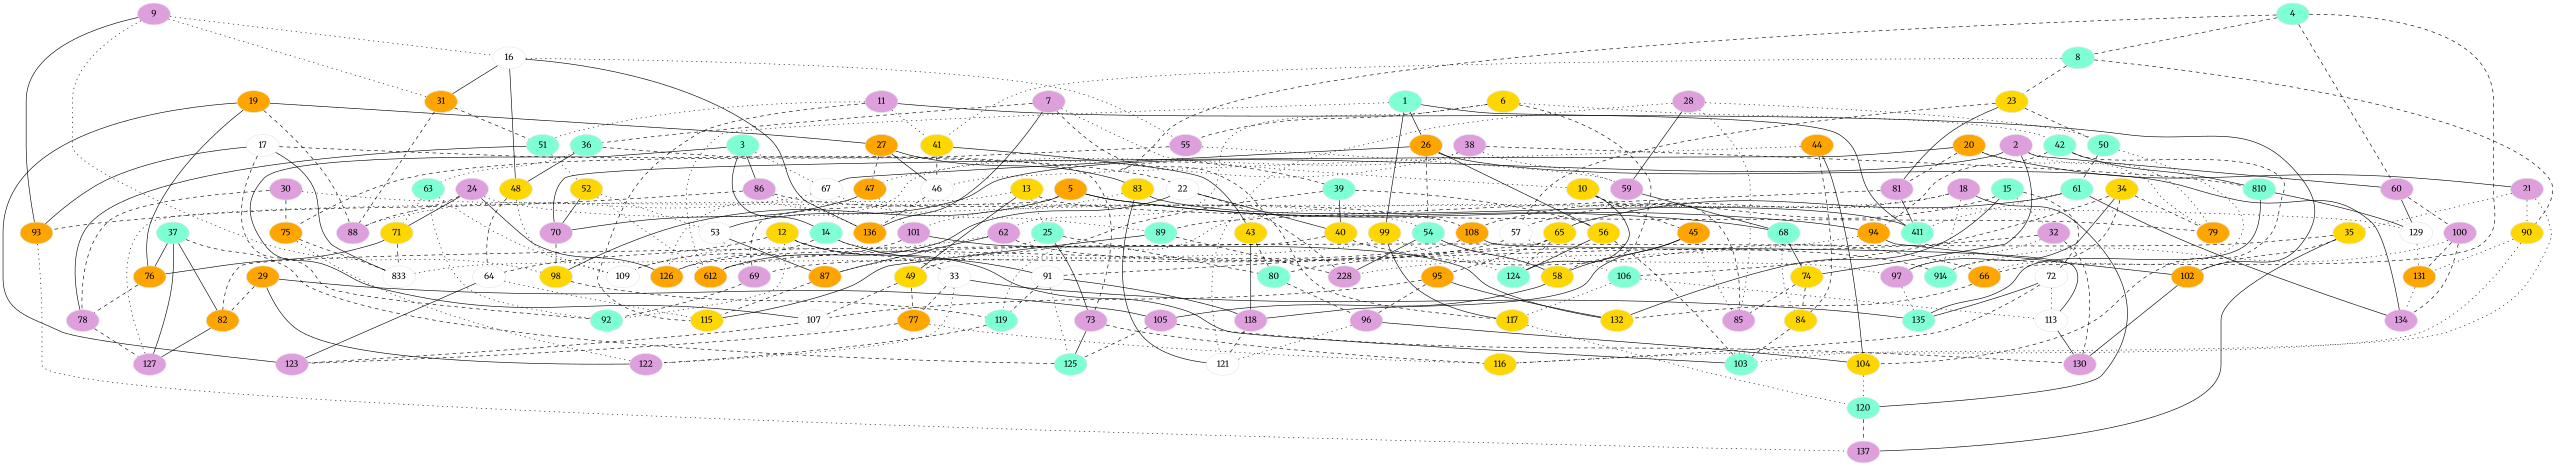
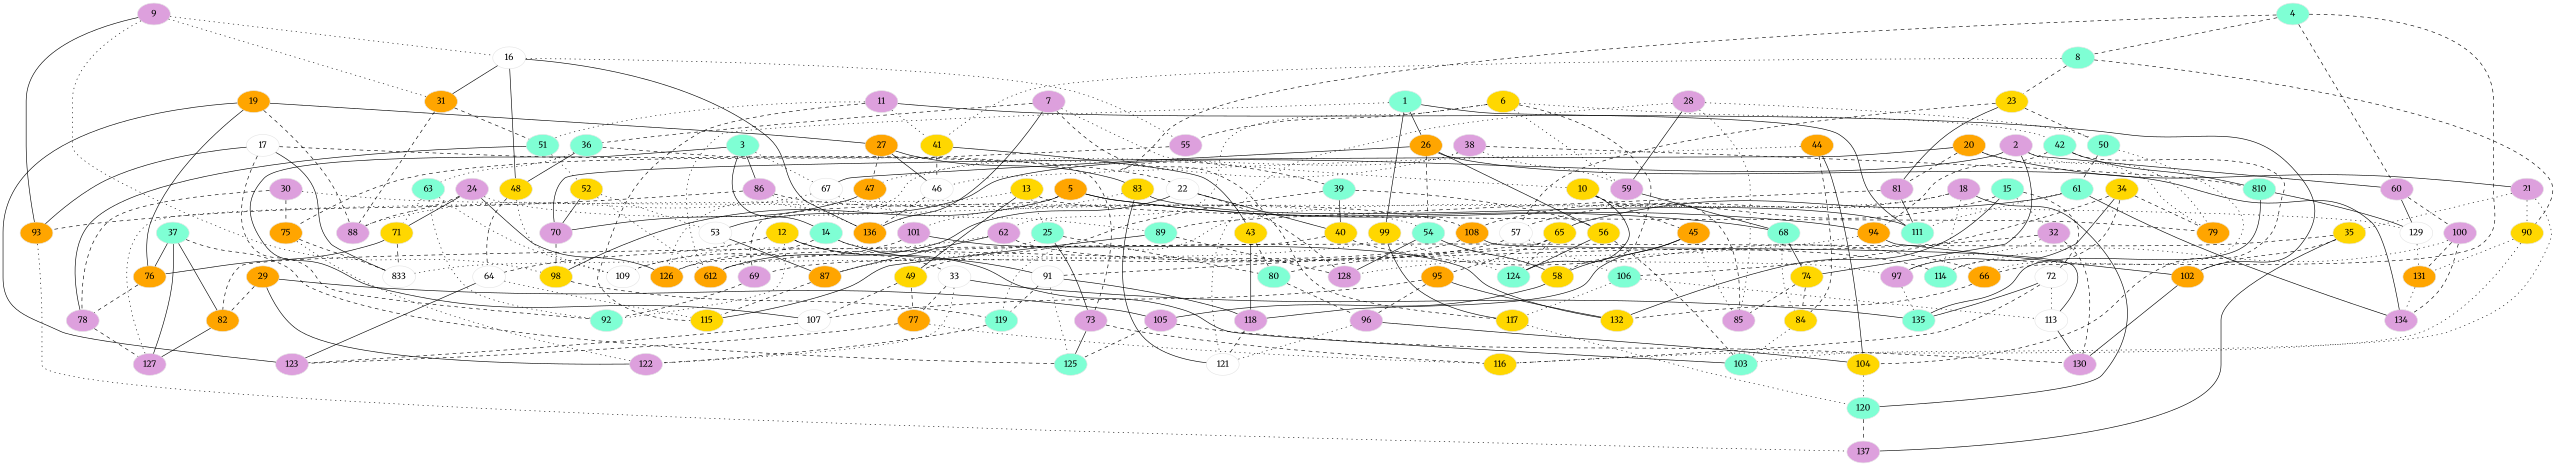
(1409, 160) -> (1565, 145)
(1917, 233) -> (1917, 233)
(1344, 277) -> (1344, 277)
(1941, 277) -> (1941, 277)
(1771, 343) -> (1771, 343)
